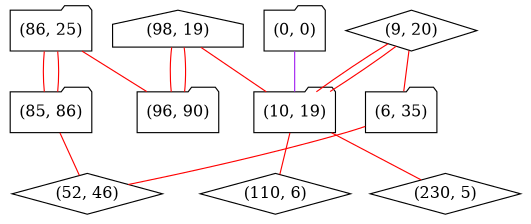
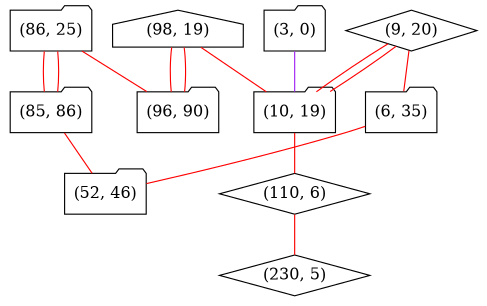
(295, 31) -> (295, 31)
(376, 156) -> (295, 235)
(87, 194) -> (105, 194)
